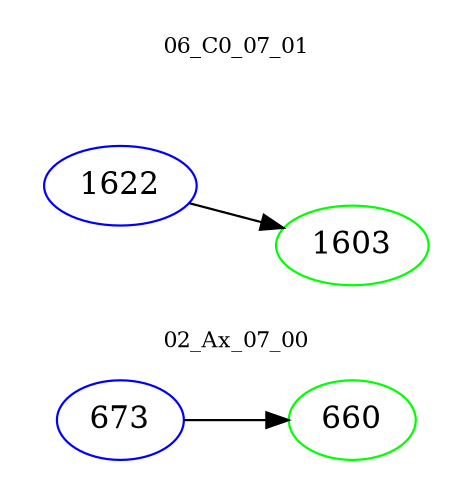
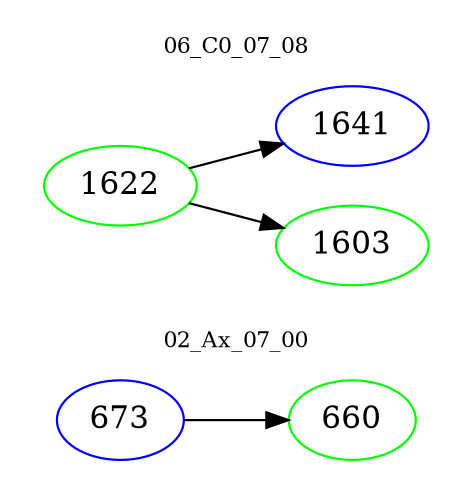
(236, 48) -> (236, 48)
none -> (352, 126)
(120, 186) -> (120, 186)
